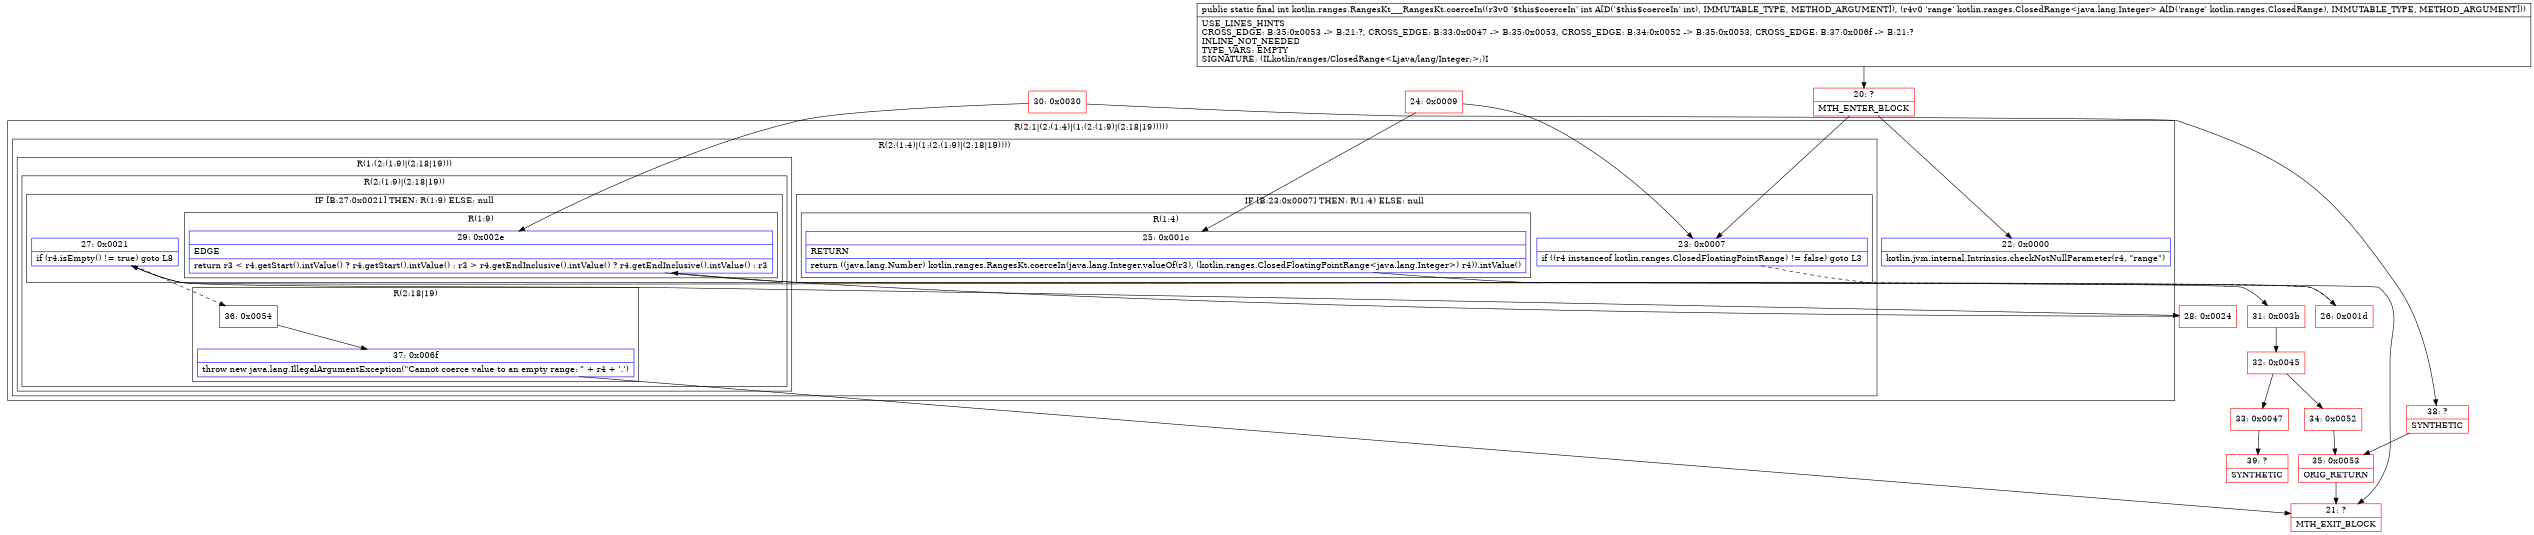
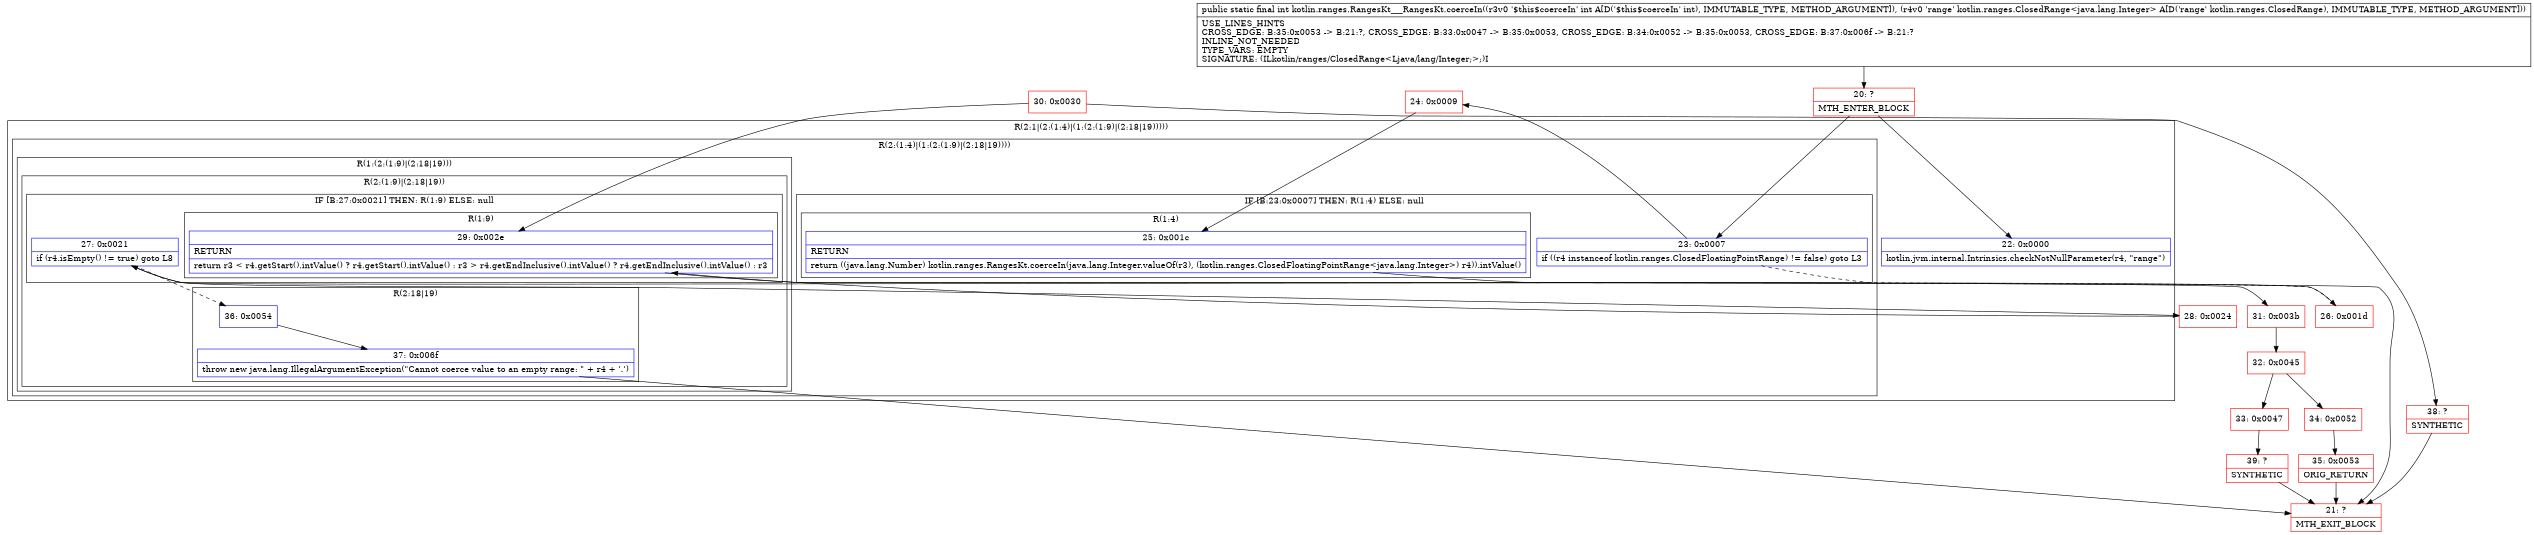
(1587, 148) -> (1587, 155)
(207, 251) -> (213, 251)
(2386, 444) -> (2408, 472)
none -> (2294, 492)
